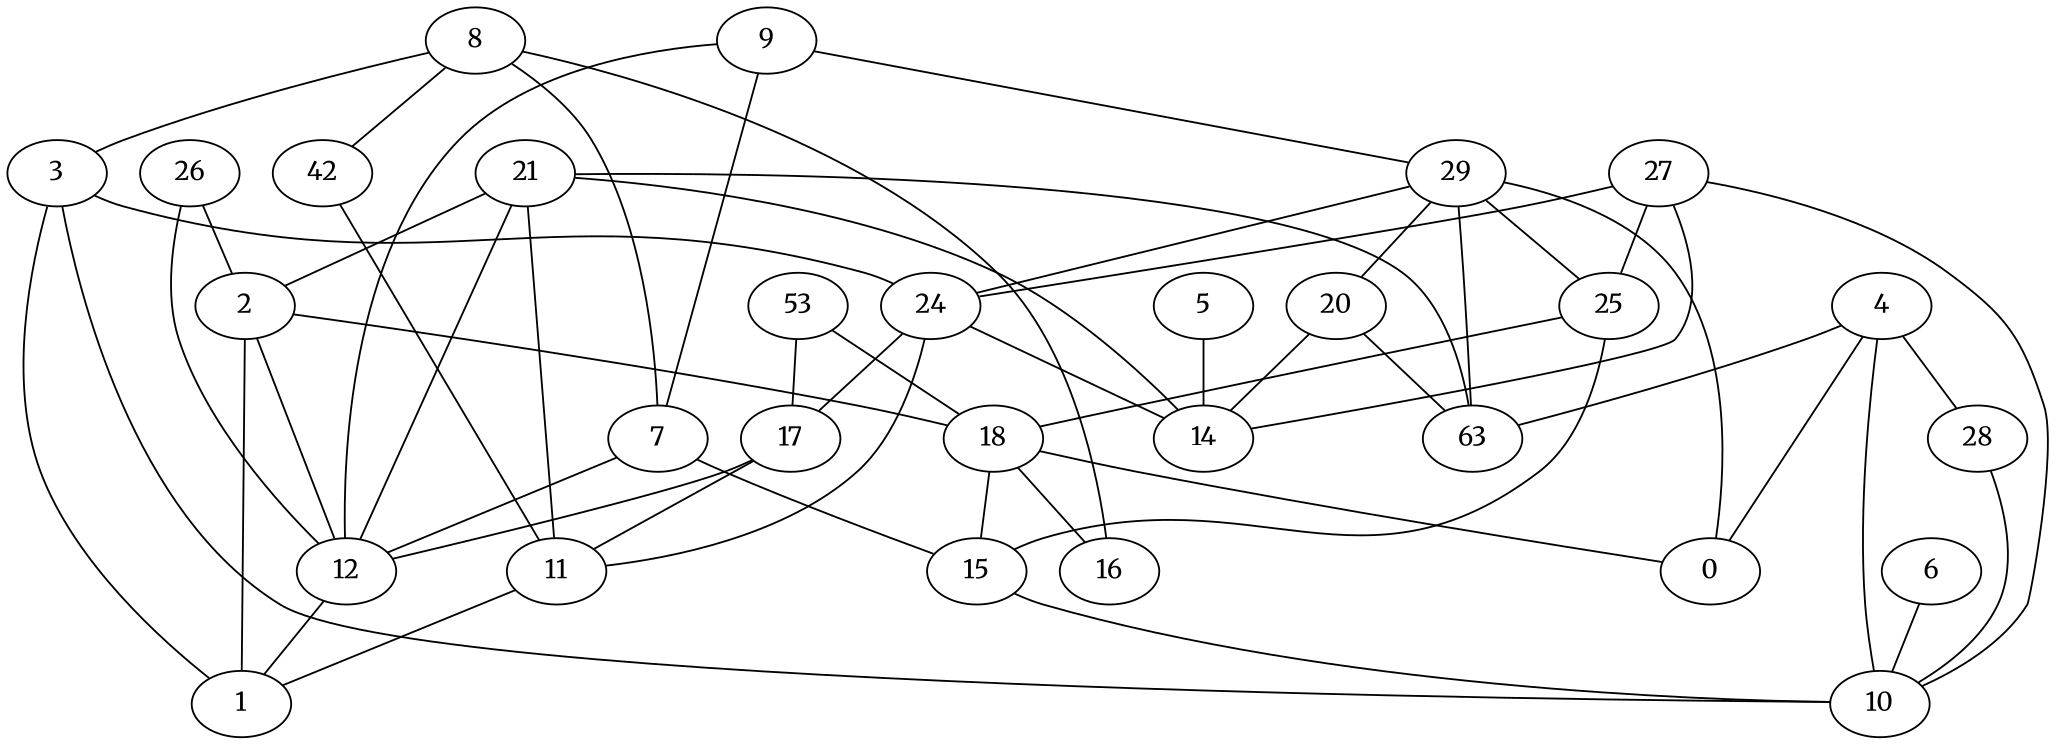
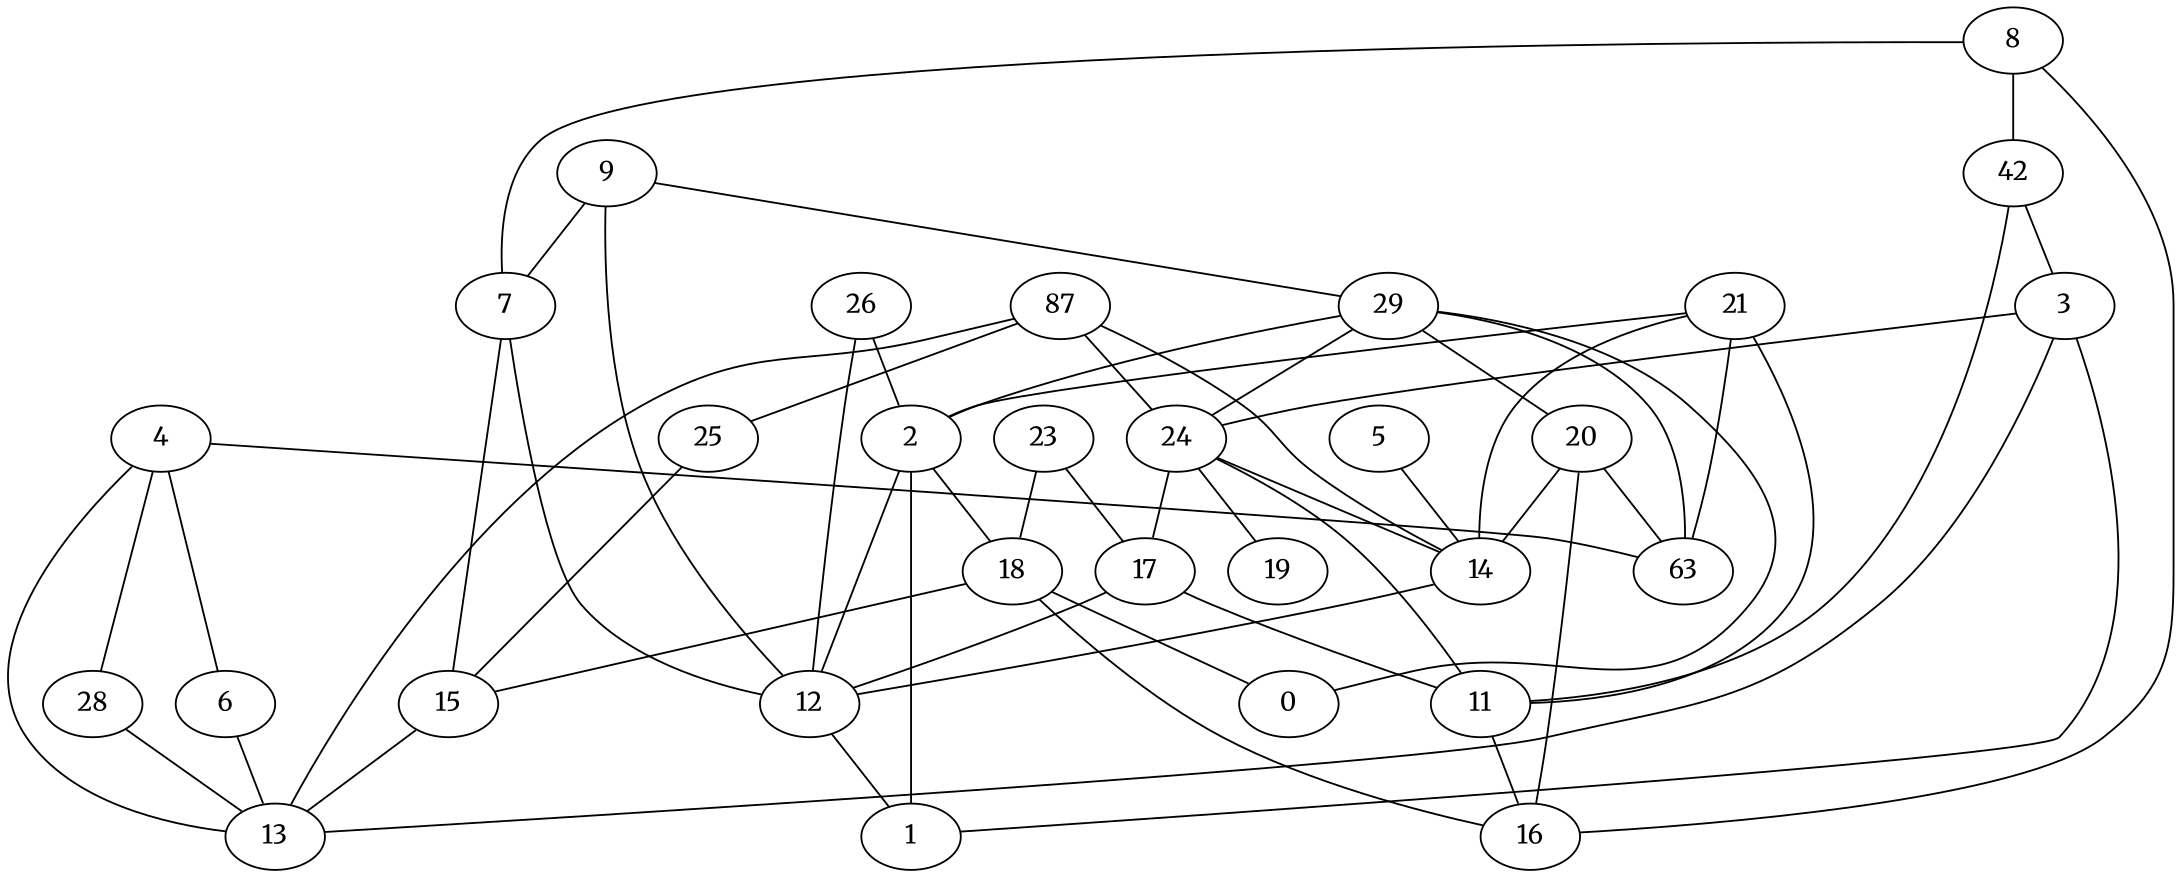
(260, 96) -> (2039, 240)
(1659, 173) -> (1060, 306)
(1533, 240) -> (1133, 360)
(798, 306) -> (1044, 439)
(443, 356) -> (1132, 646)
(1301, 371) -> none
(1796, 439) -> (193, 571)
none -> (1278, 571)
none -> (1560, 638)
(382, 645) -> (1505, 770)
(1880, 704) -> (275, 837)
